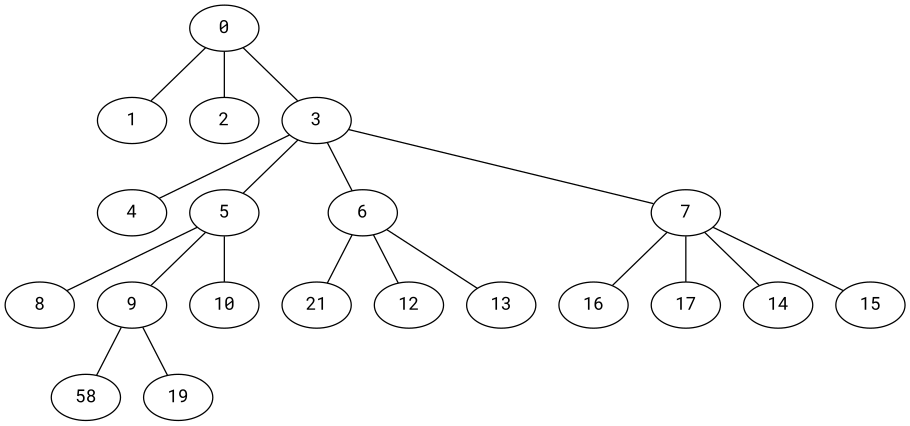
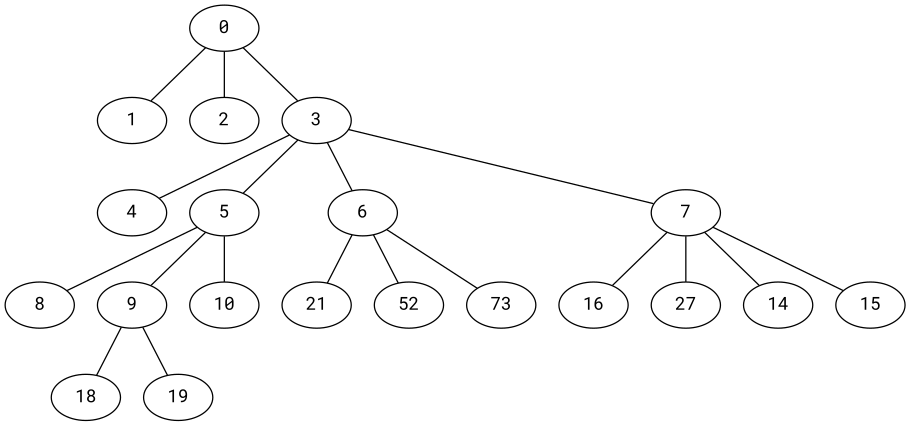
(409, 305) -> (409, 305)
(501, 305) -> (501, 305)
(686, 305) -> (686, 305)
(86, 397) -> (86, 397)
